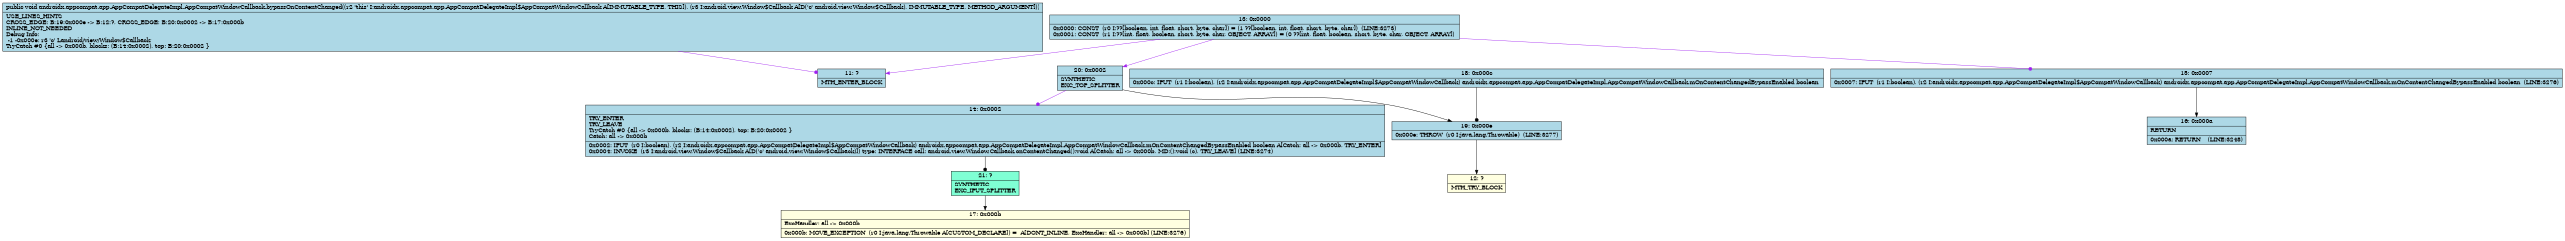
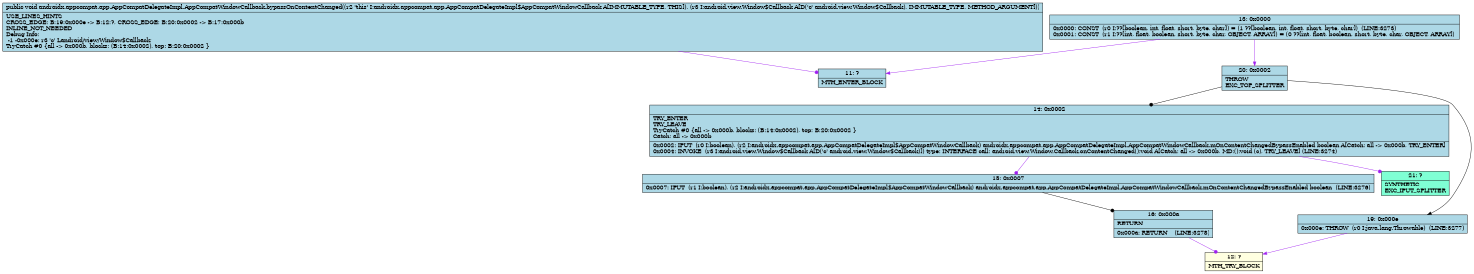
(1744, 54) -> (1023, 164)
(1477, 78) -> none
(1078, 80) -> (1237, 80)
(1053, 97) -> (1187, 96)
(2197, 100) -> (1077, 201)
(2197, 140) -> (1163, 233)
(1477, 155) -> (1307, 243)
(985, 162) -> (1339, 163)
(985, 224) -> none
none -> (1202, 244)
